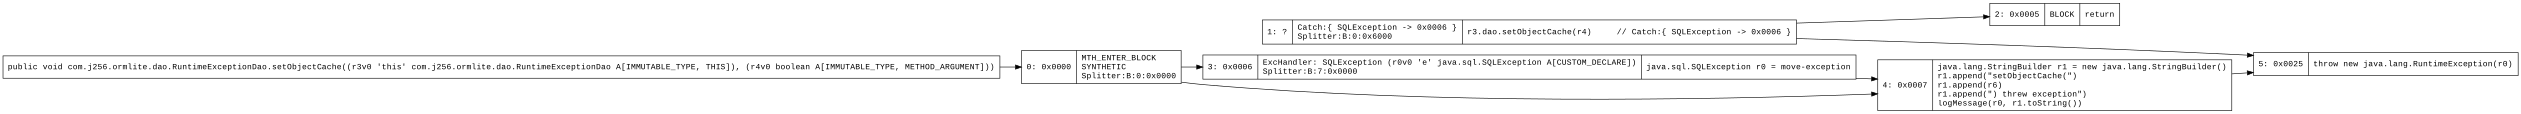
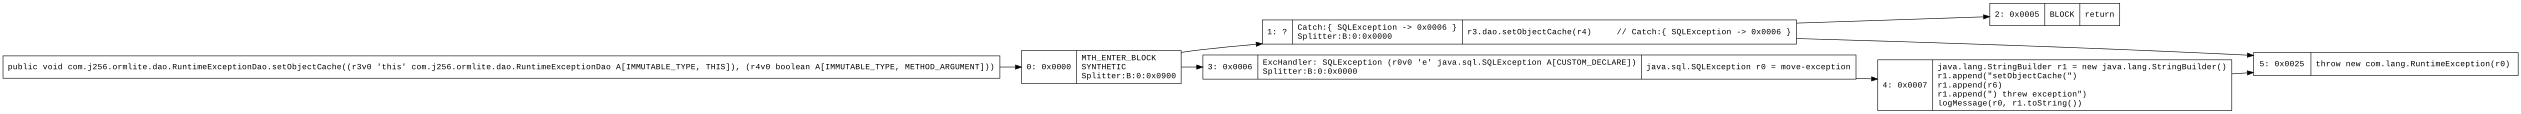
(1345, 36) -> (1345, 36)
(2413, 64) -> (2413, 64)
(1310, 71) -> (1310, 71)
(1129, 76) -> (1129, 76)
(1526, 99) -> (1219, 48)
